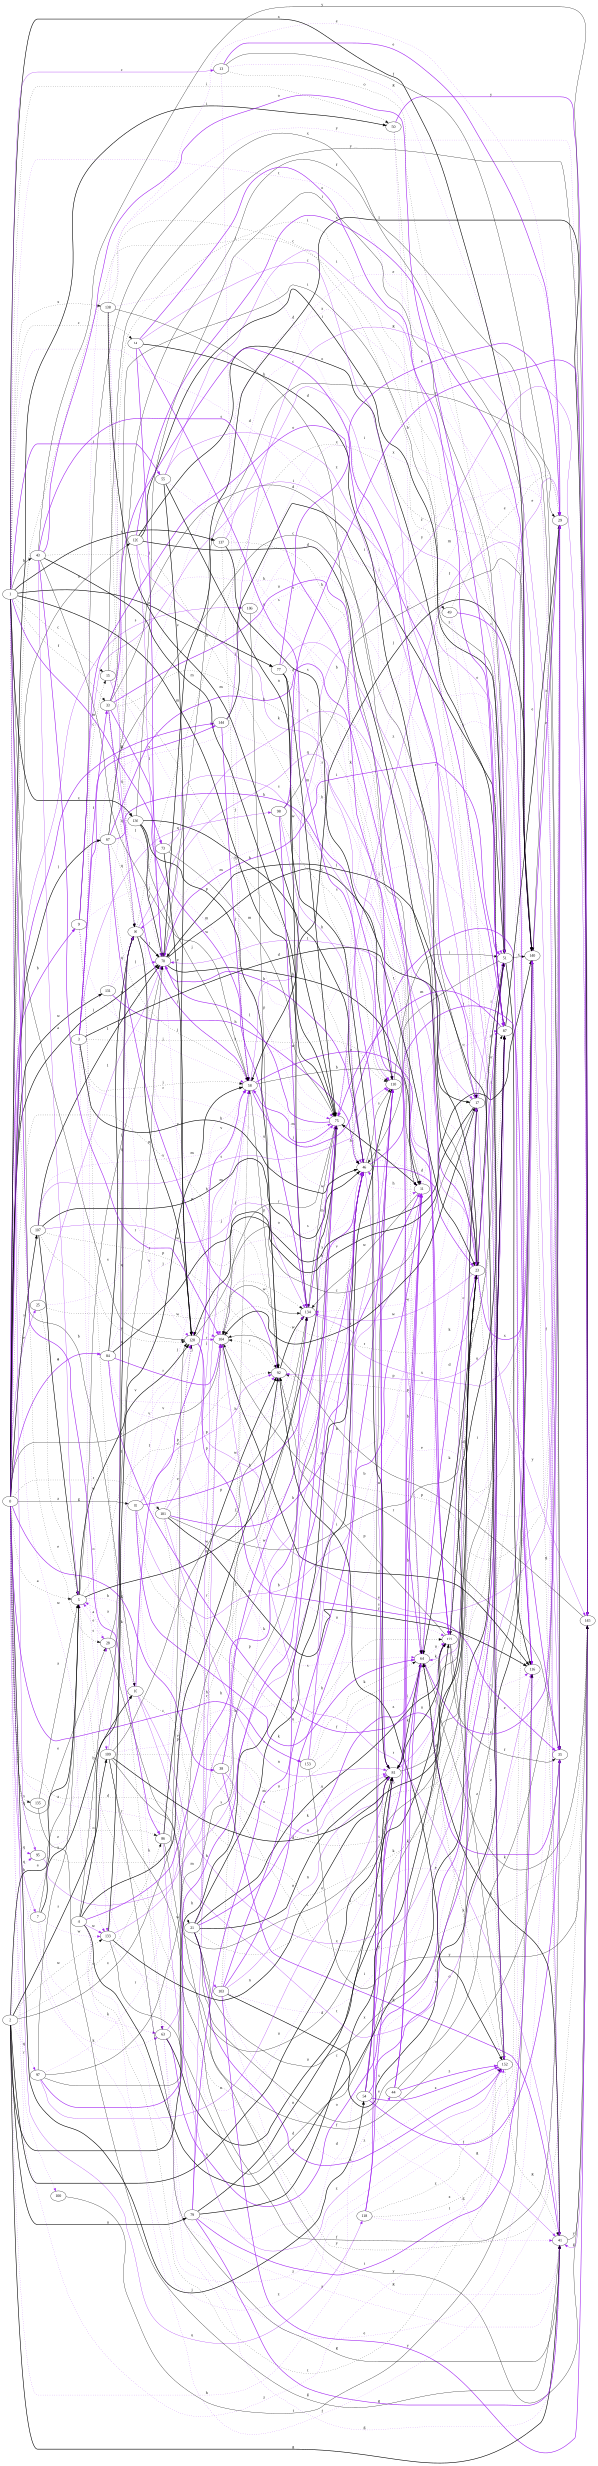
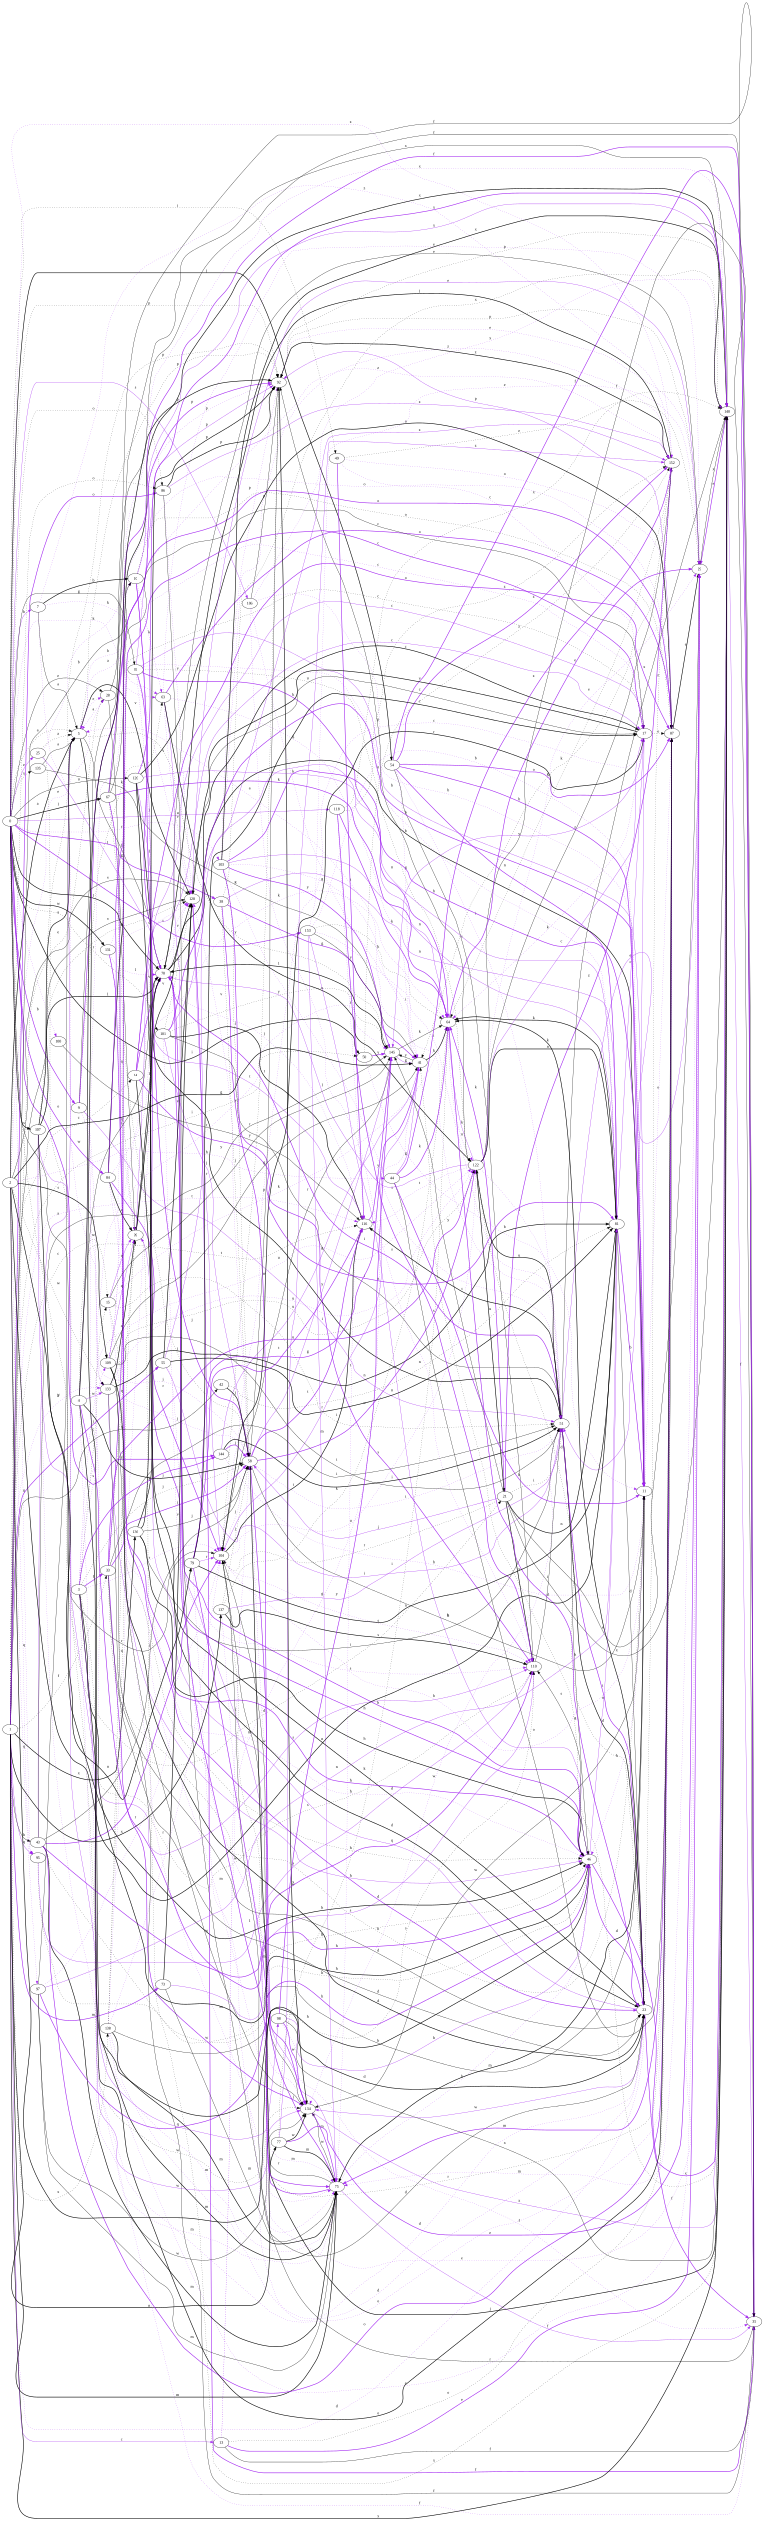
none -> (382, 1141)
none -> (221, 1385)
(326, 1787) -> (490, 1329)
